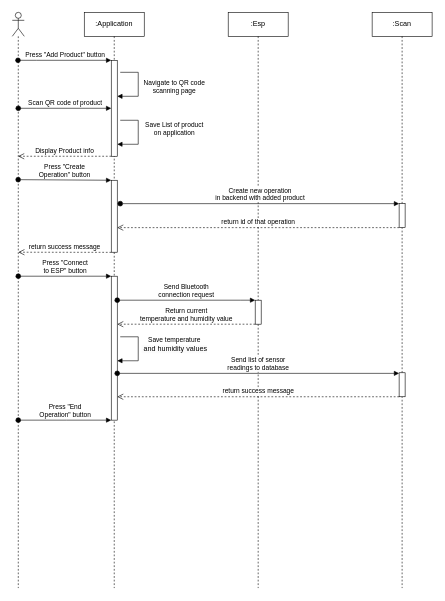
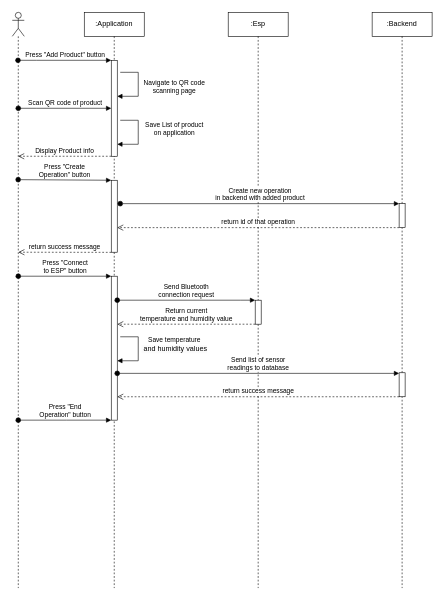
(402, 24) -> (402, 24)
